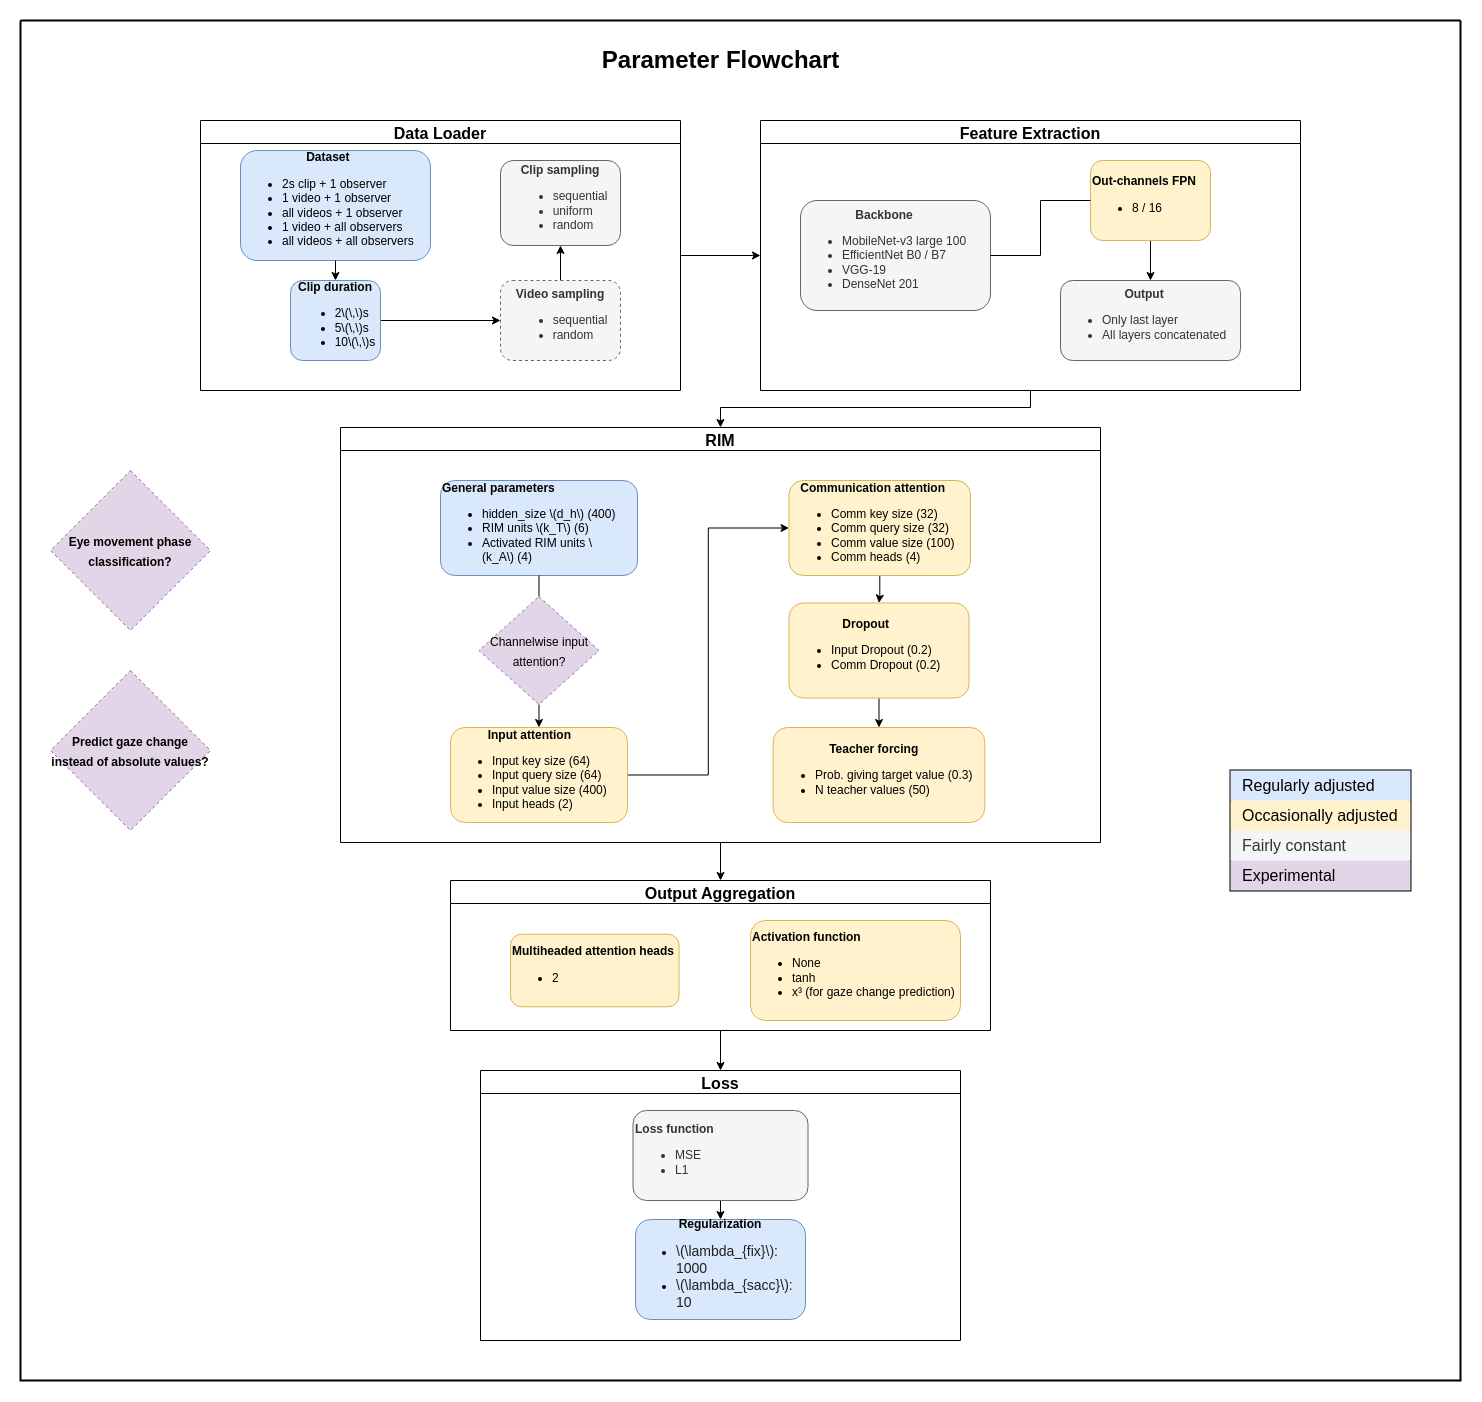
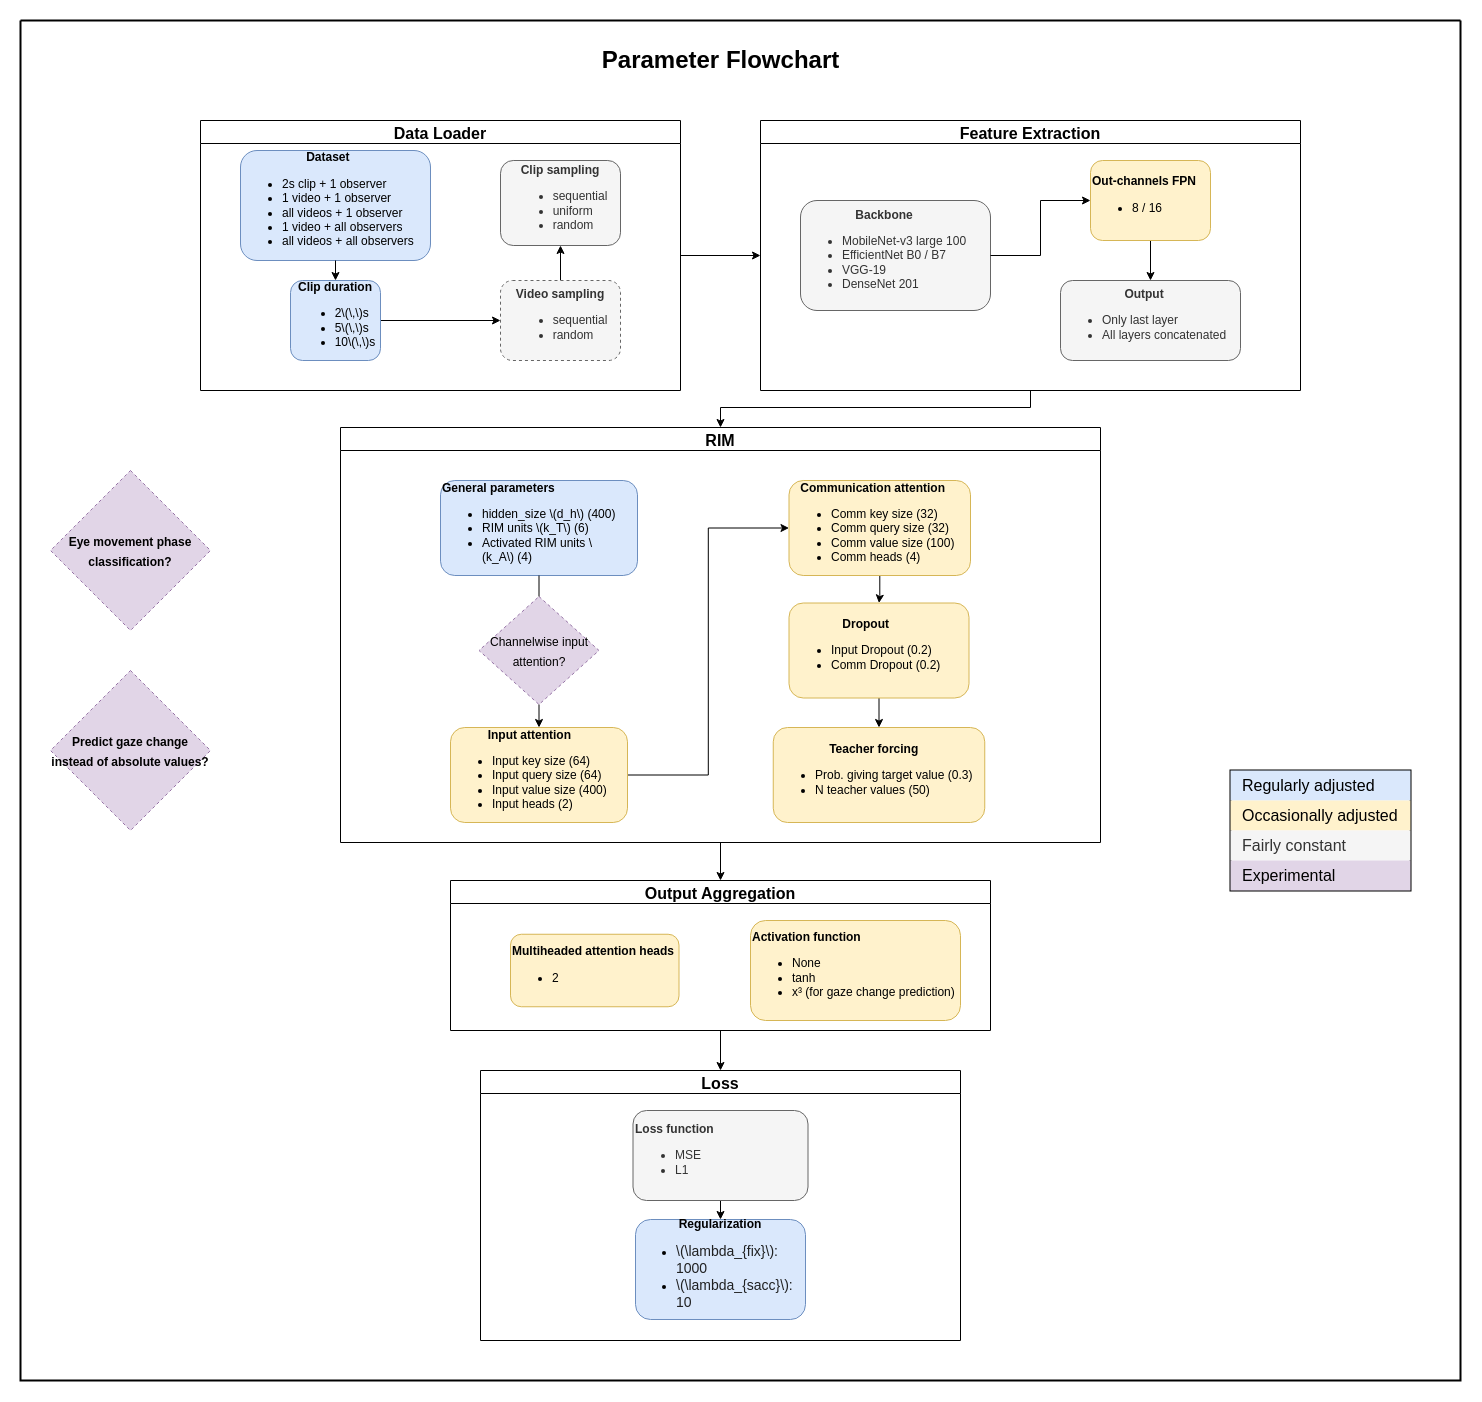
(1085, 201) -> (1082, 201)
